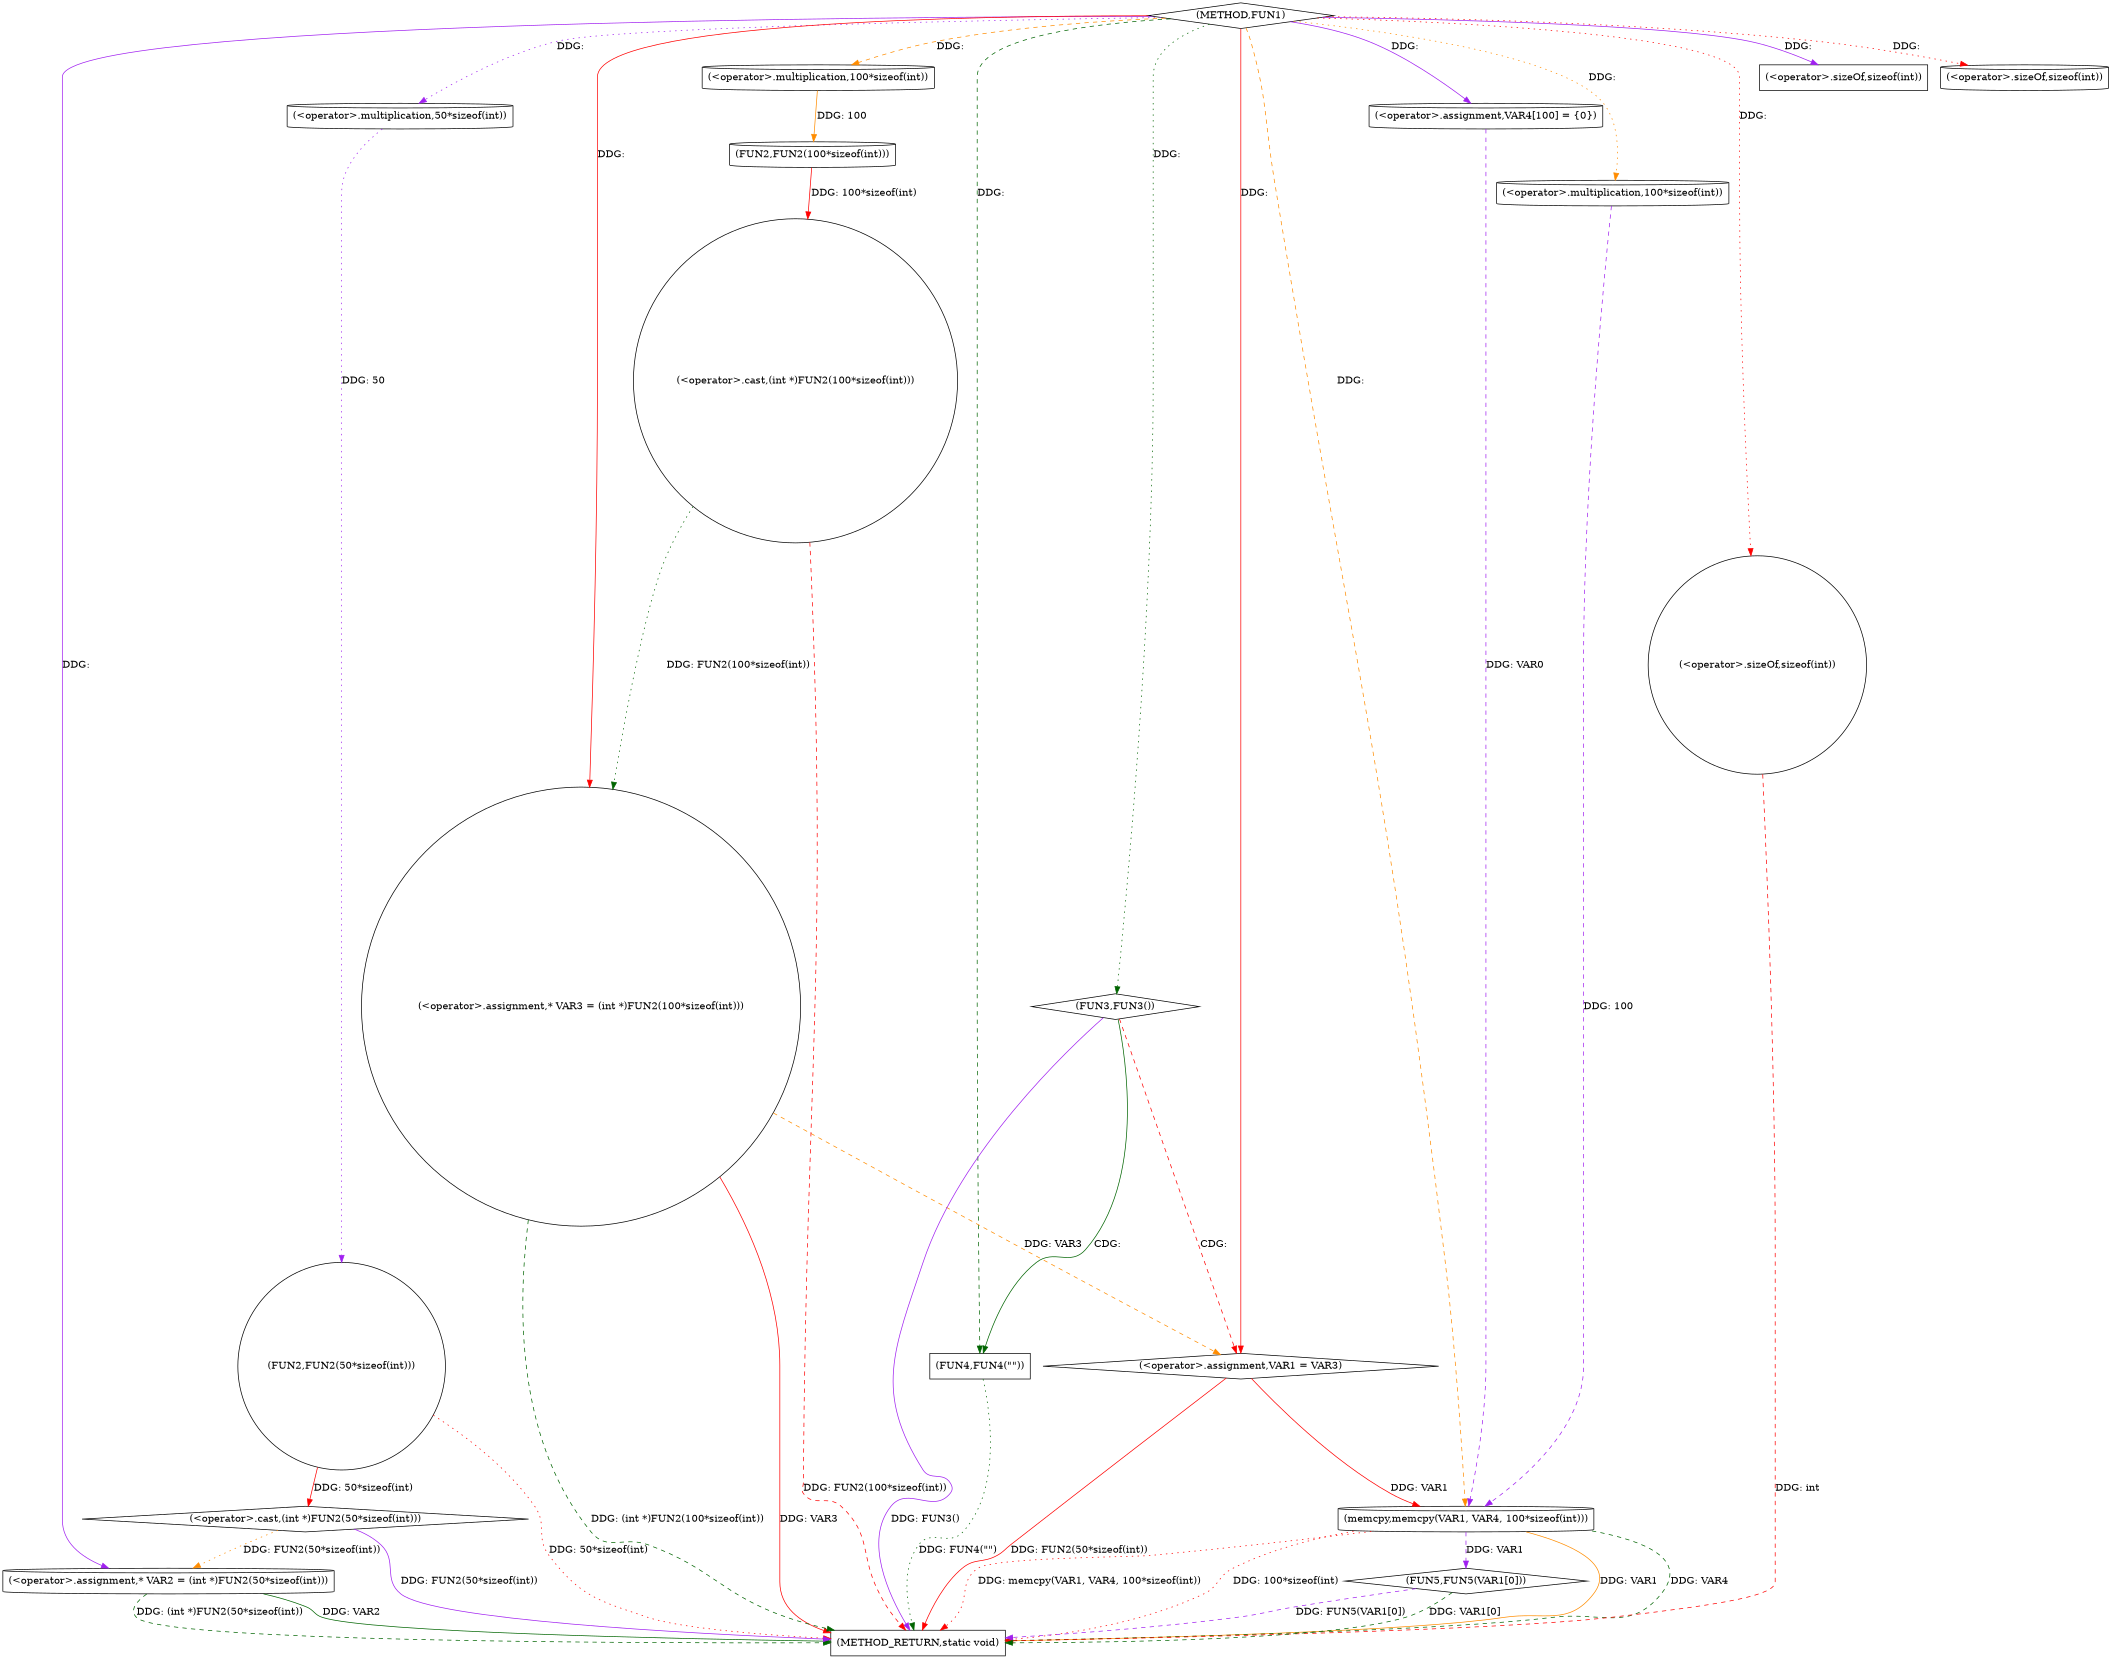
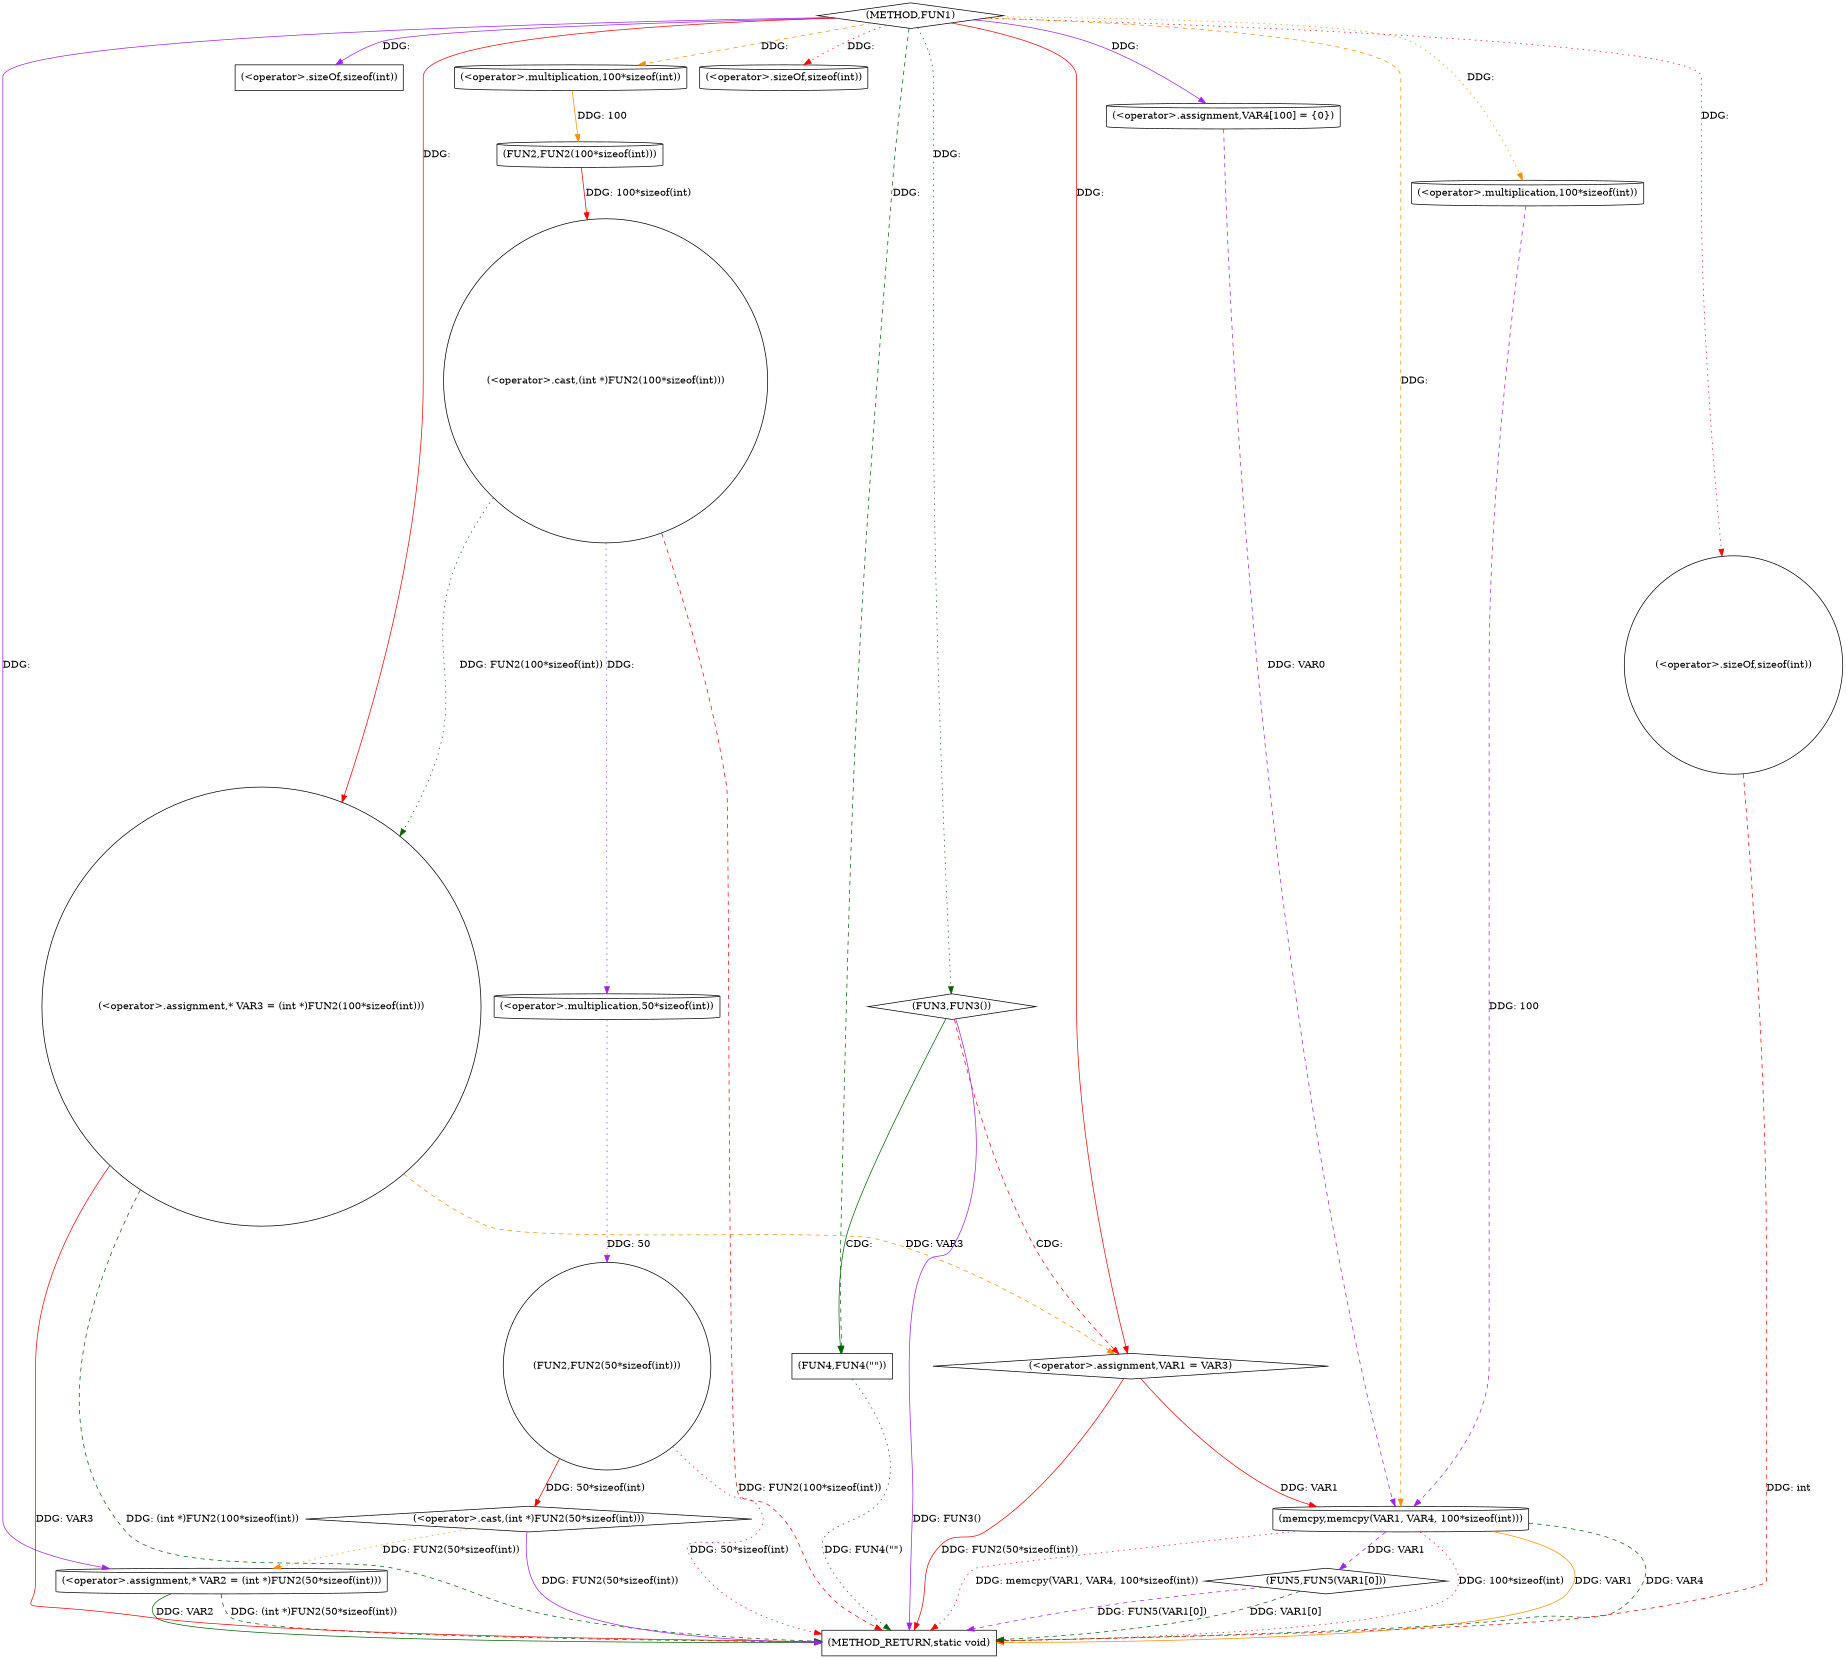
(730, 28) -> (607, 765)
